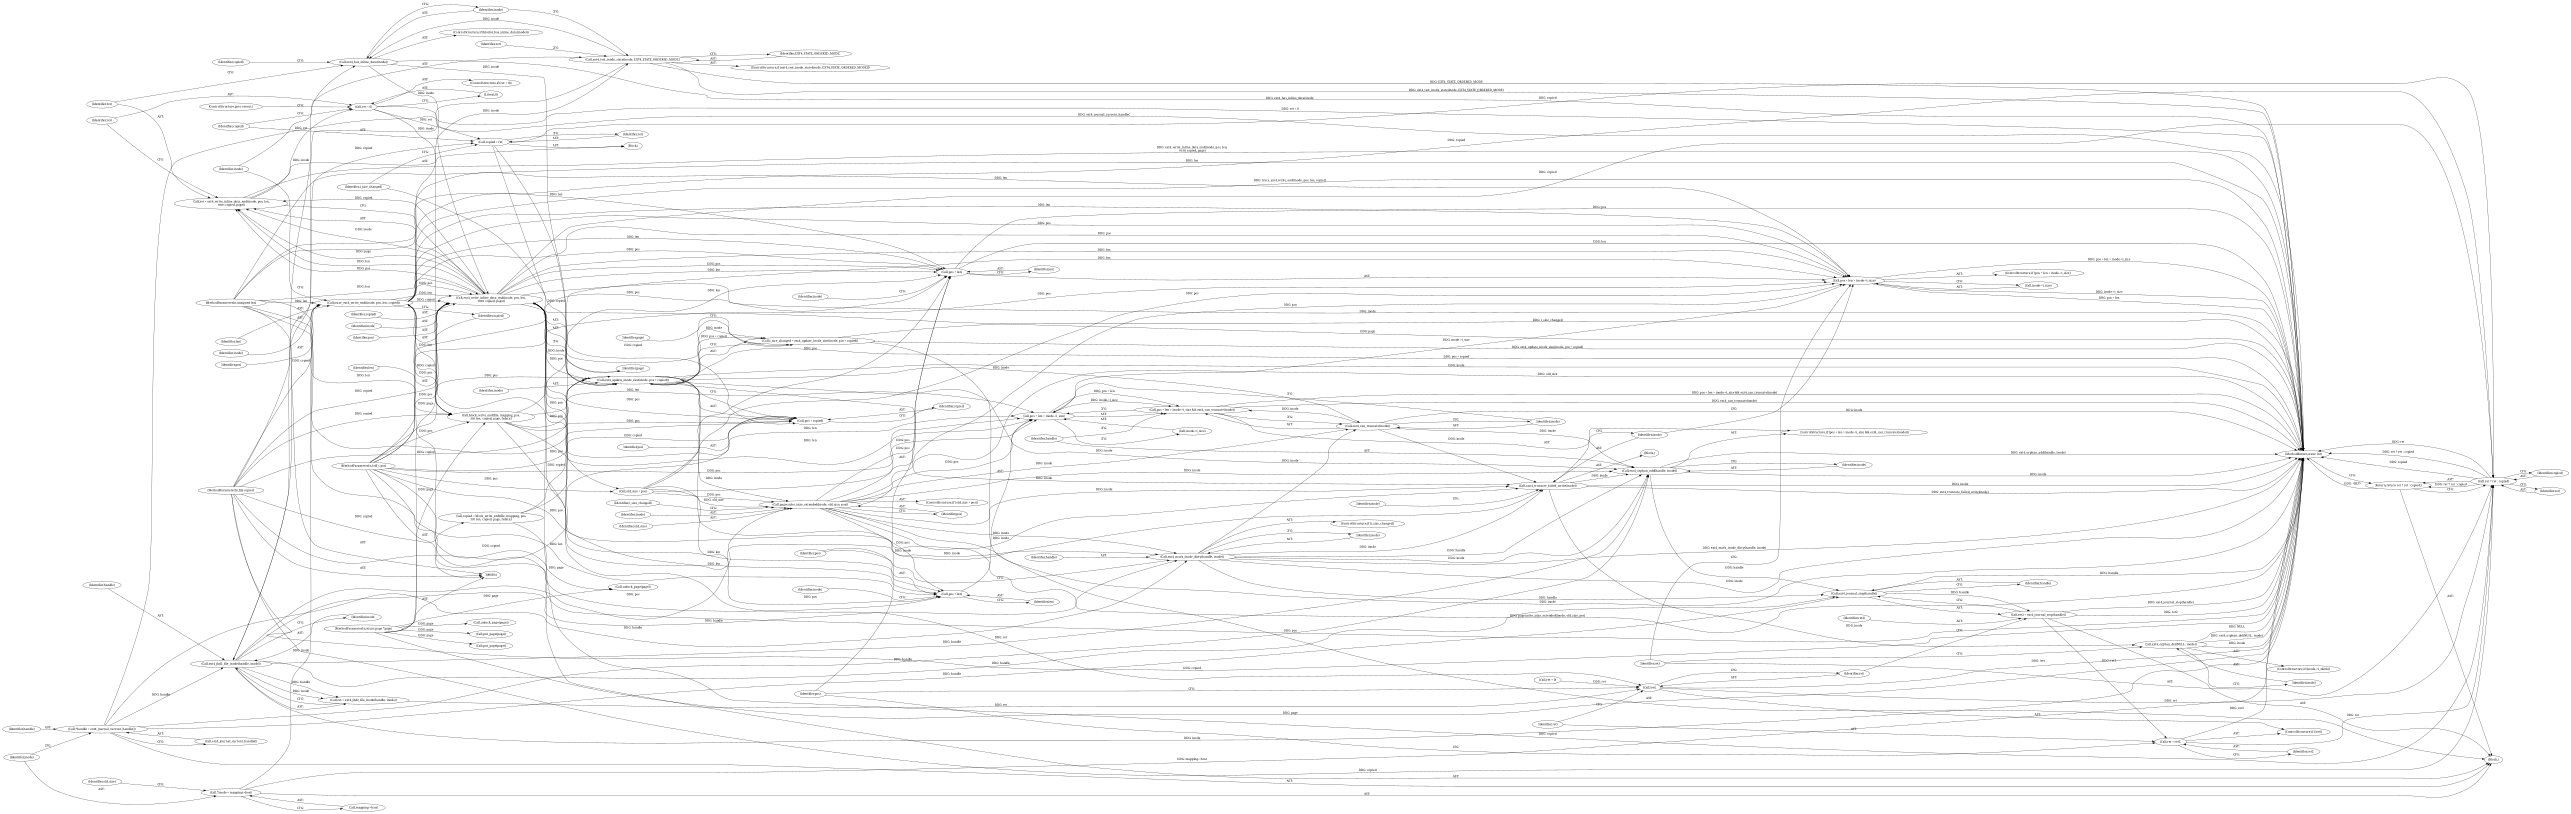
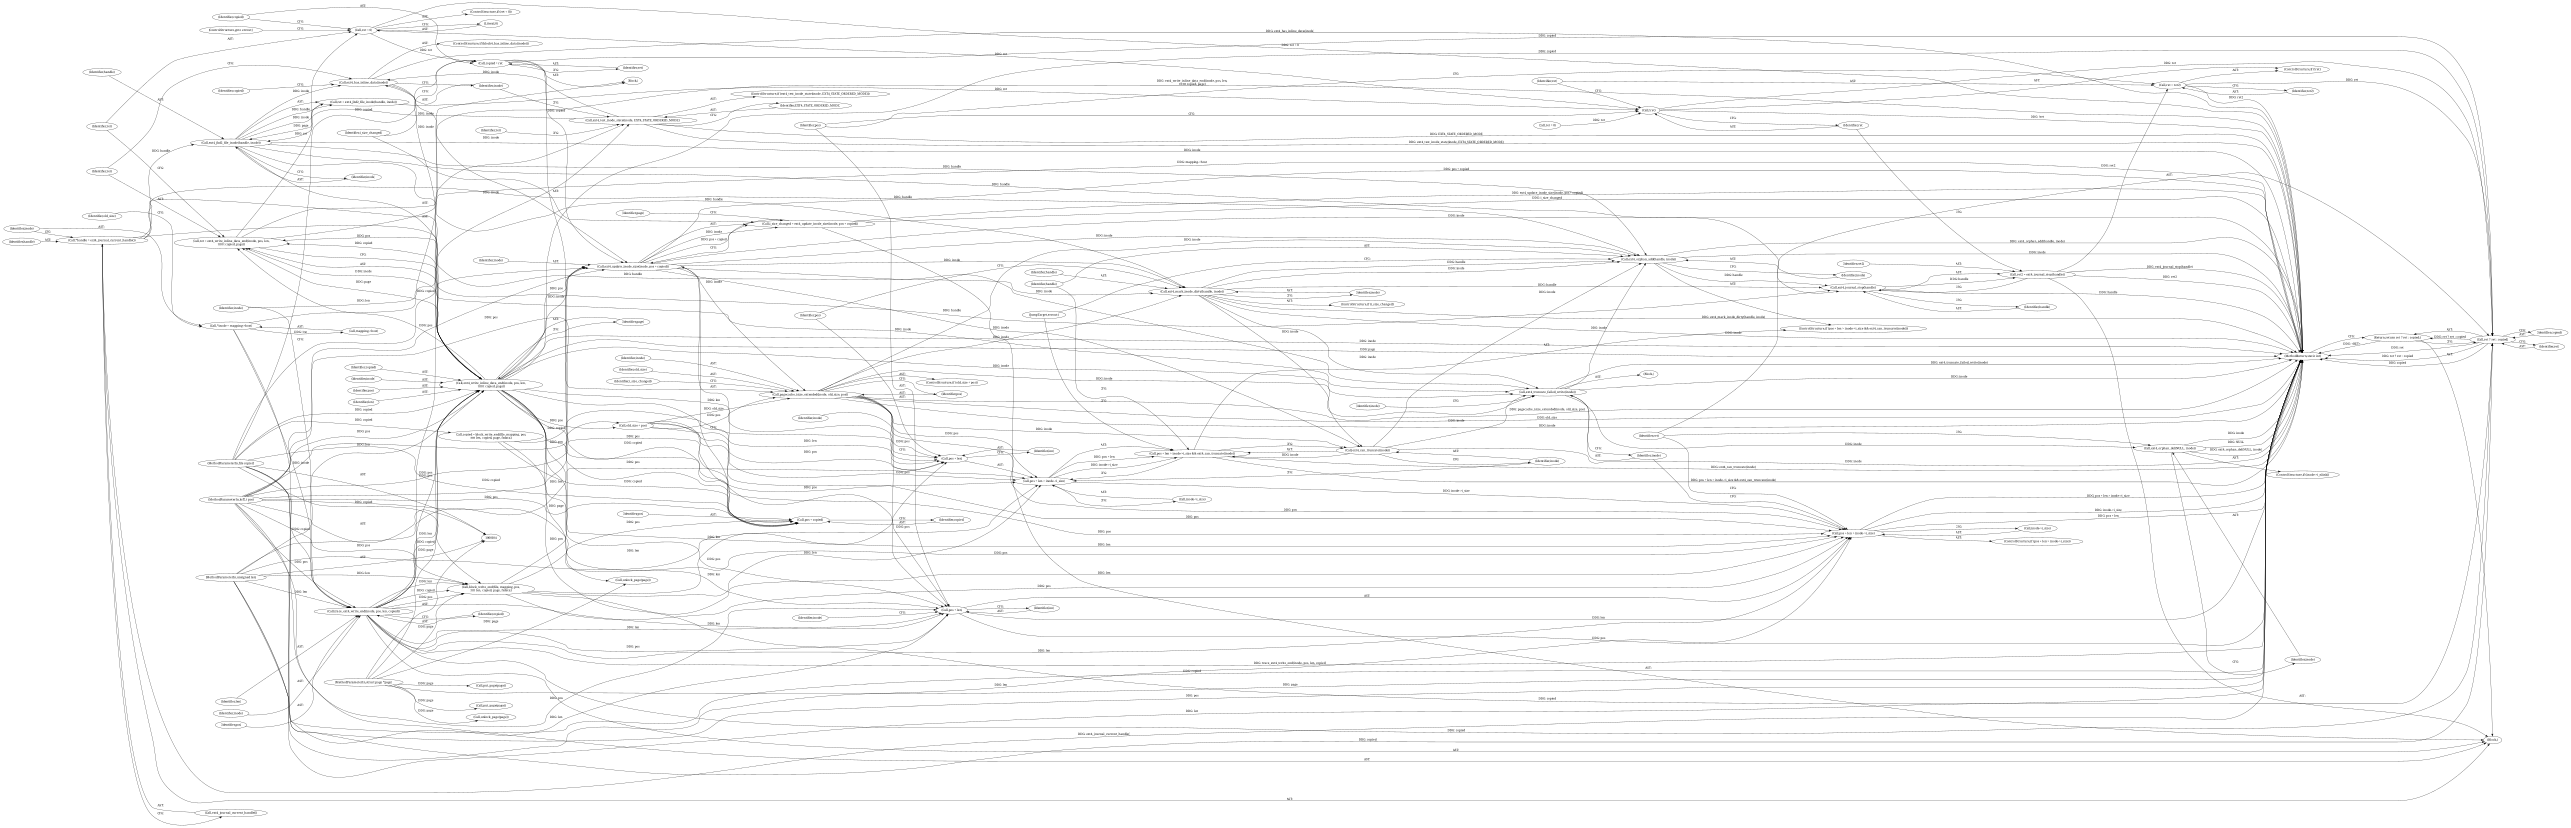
none -> (1044, 315)
(1548, 486) -> (1547, 392)
none -> (286, 558)
(301, 699) -> (301, 126)
(301, 808) -> (301, 332)
